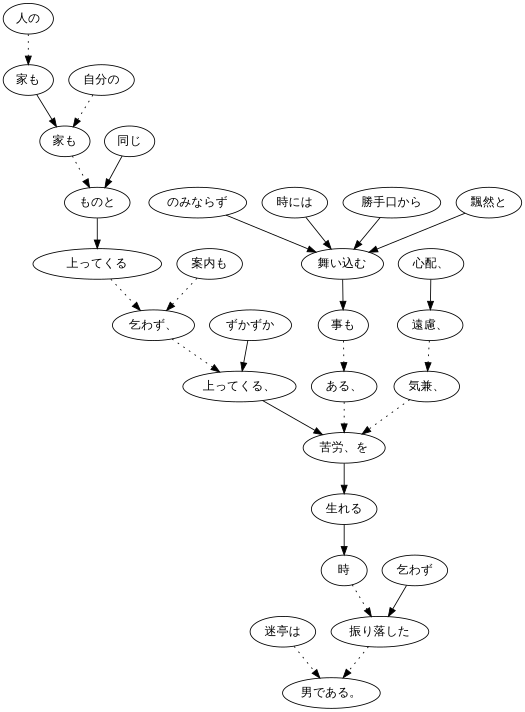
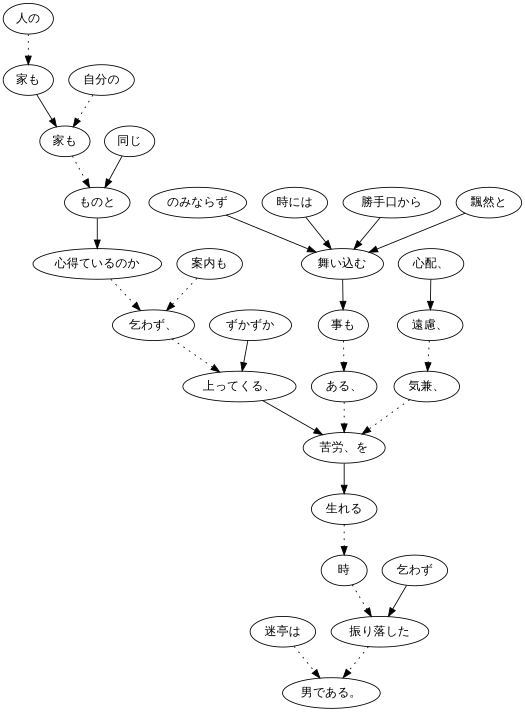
(97, 264) -> (97, 264)
(344, 536) -> (344, 536)
